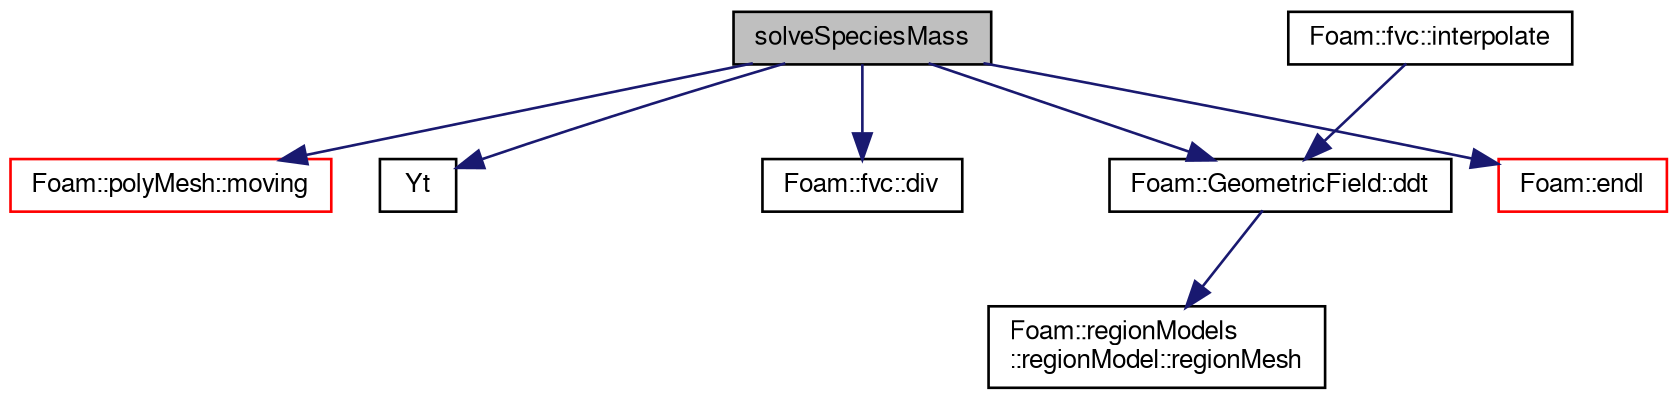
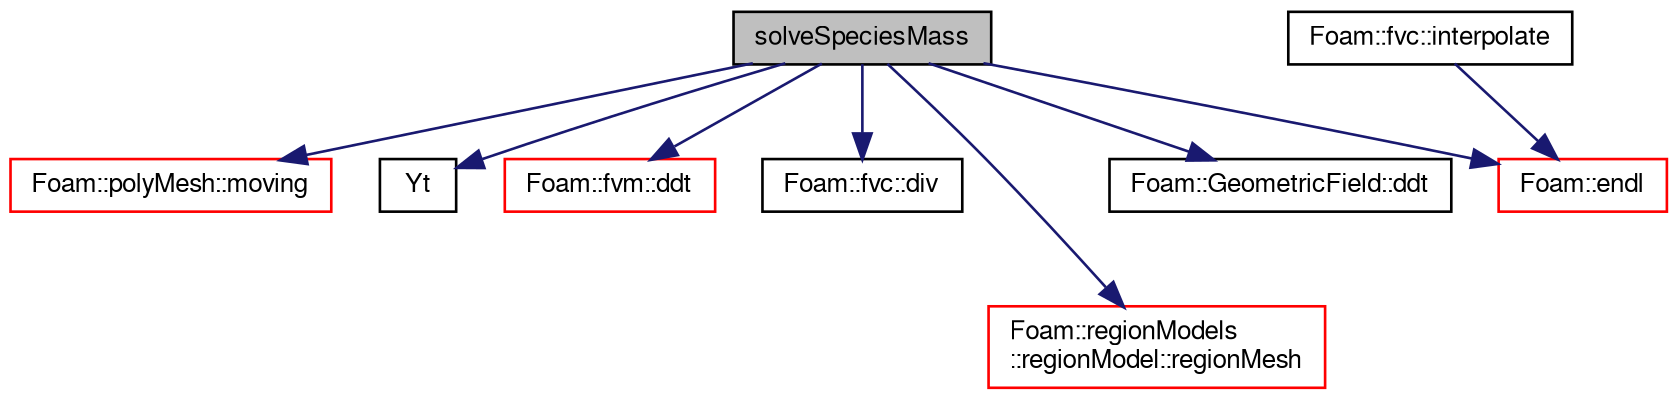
(1365, 102) -> (1497, 103)
none -> (610, 185)
(1233, 248) -> (999, 173)
(1157, 347) -> (1157, 347)
